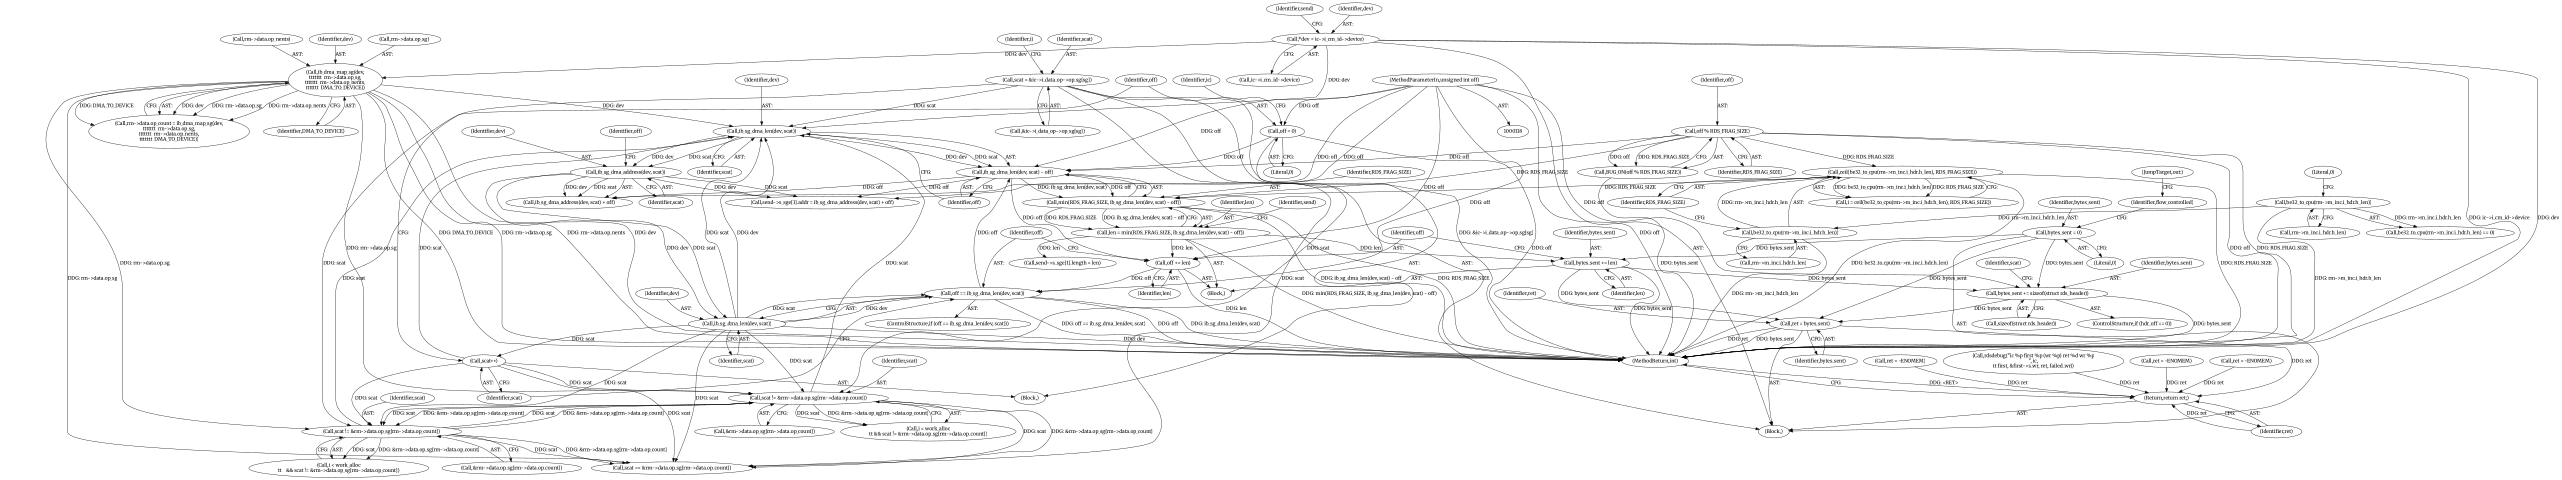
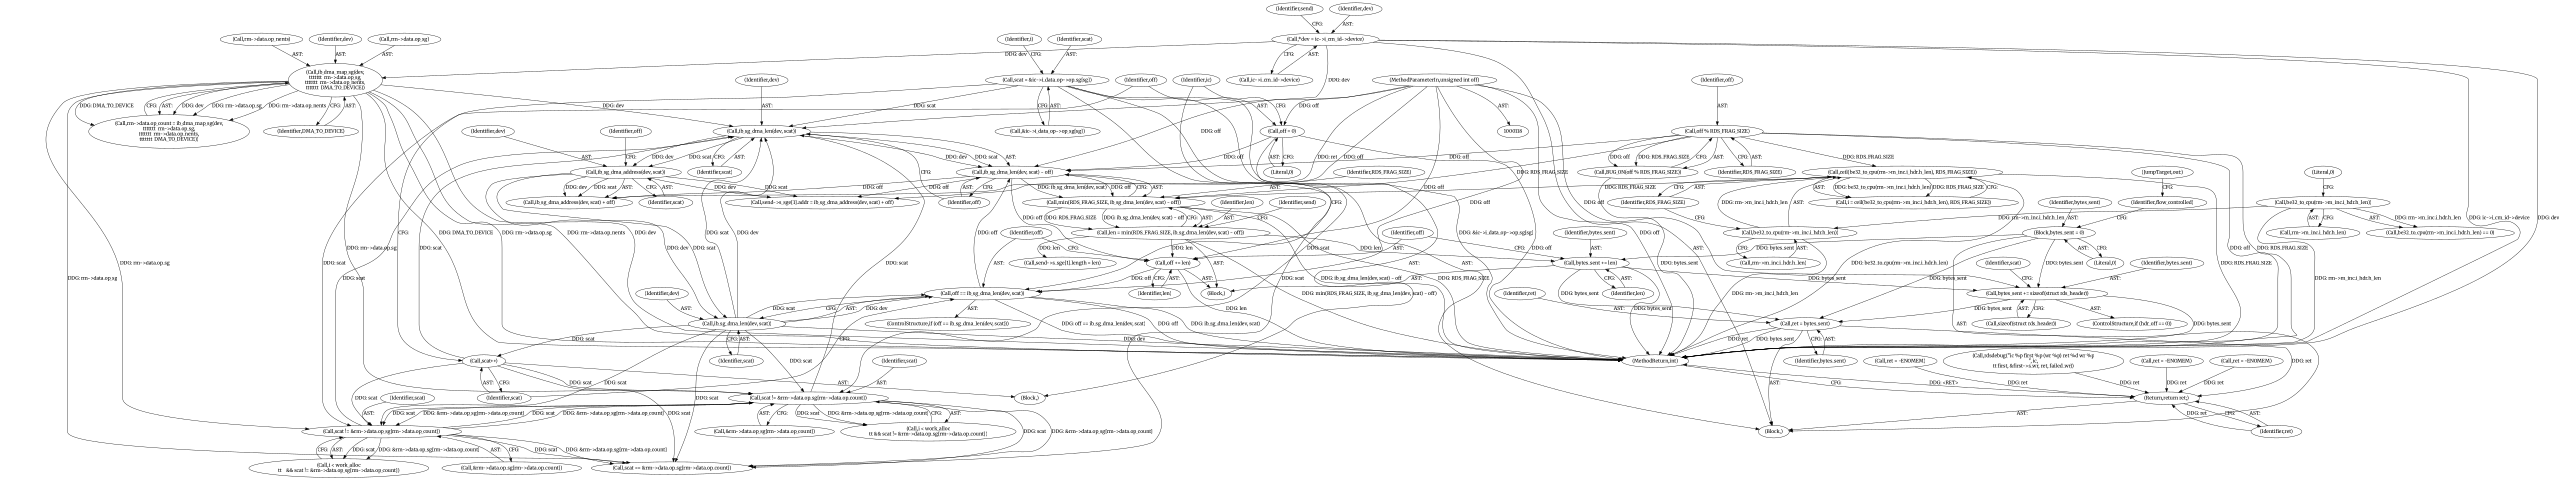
(1328, 157) -> (1328, 157)
(2059, 233) -> (2059, 233)
none -> (1247, 243)
